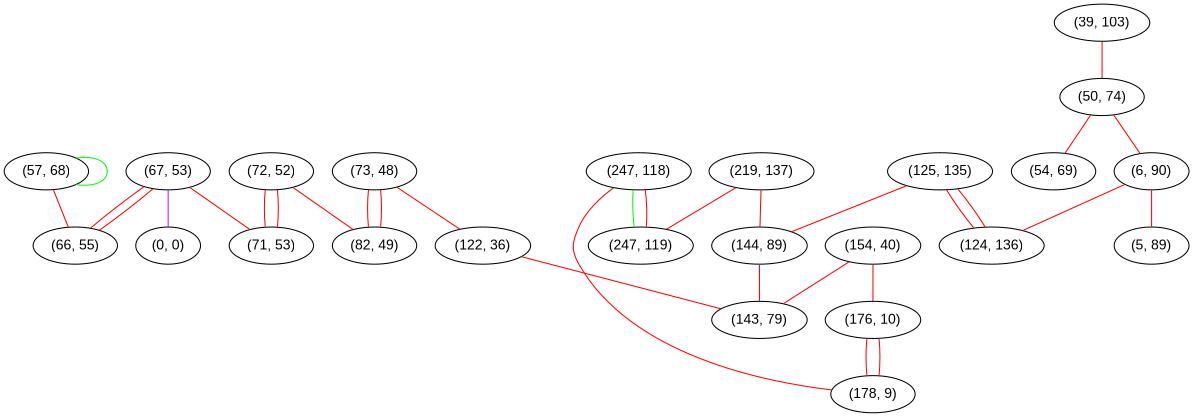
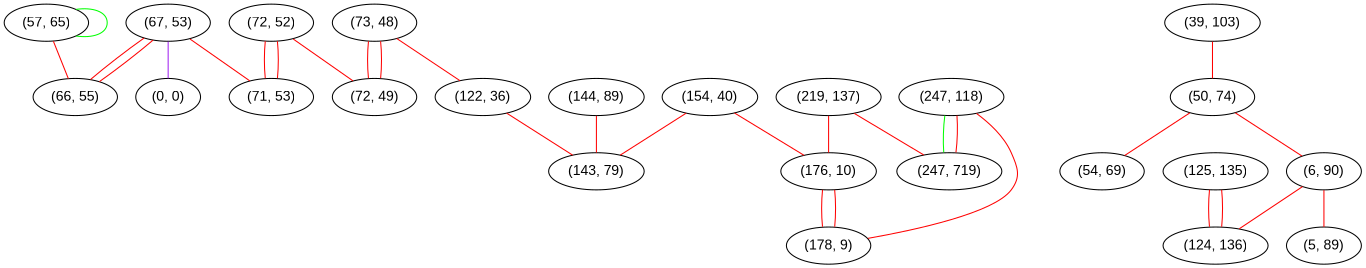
(46, 171) -> (46, 23)
(760, 209) -> (829, 134)
(849, 209) -> none
(375, 246) -> (375, 97)
(641, 246) -> (949, 171)
